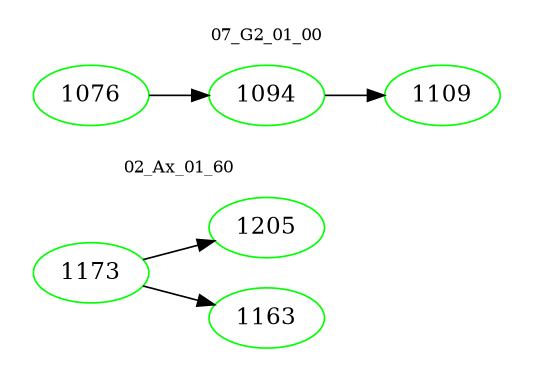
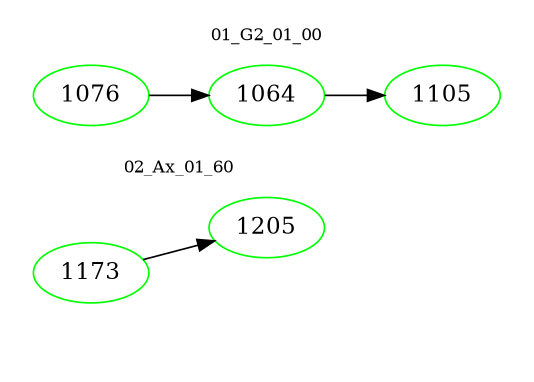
(267, 36) -> (267, 36)
(267, 95) -> (267, 95)
(442, 95) -> (442, 95)
(267, 318) -> none
